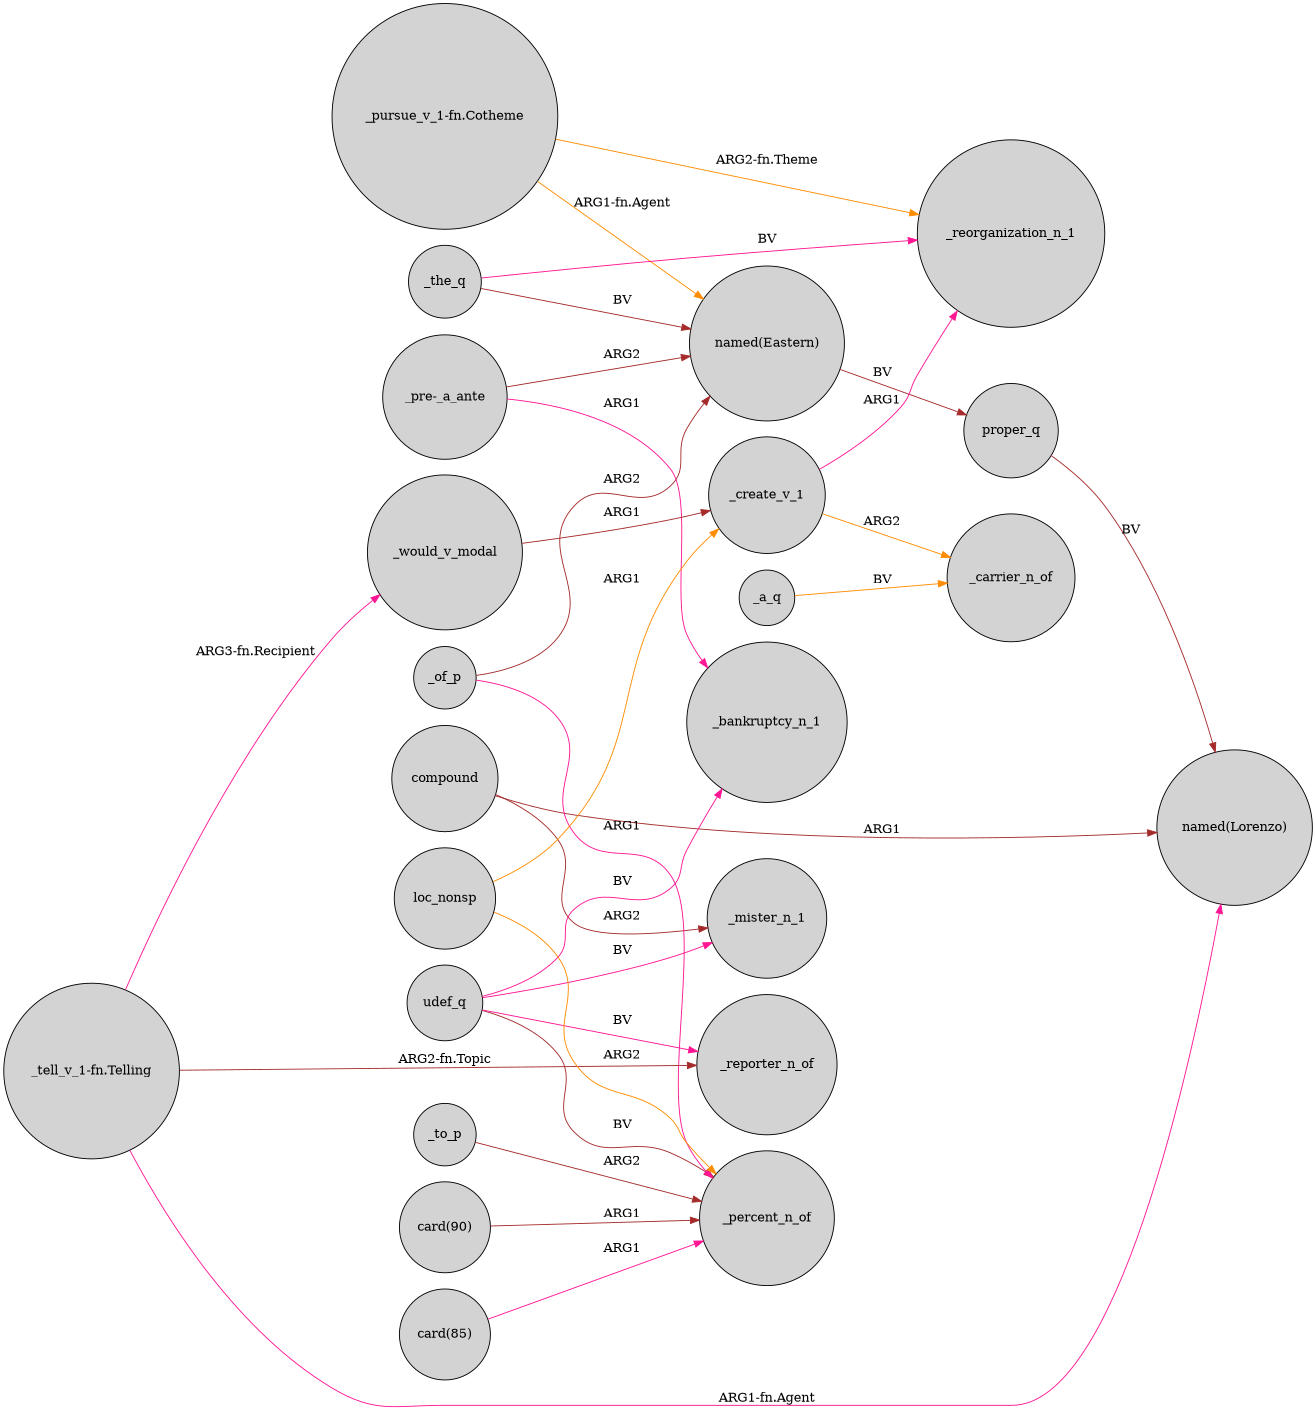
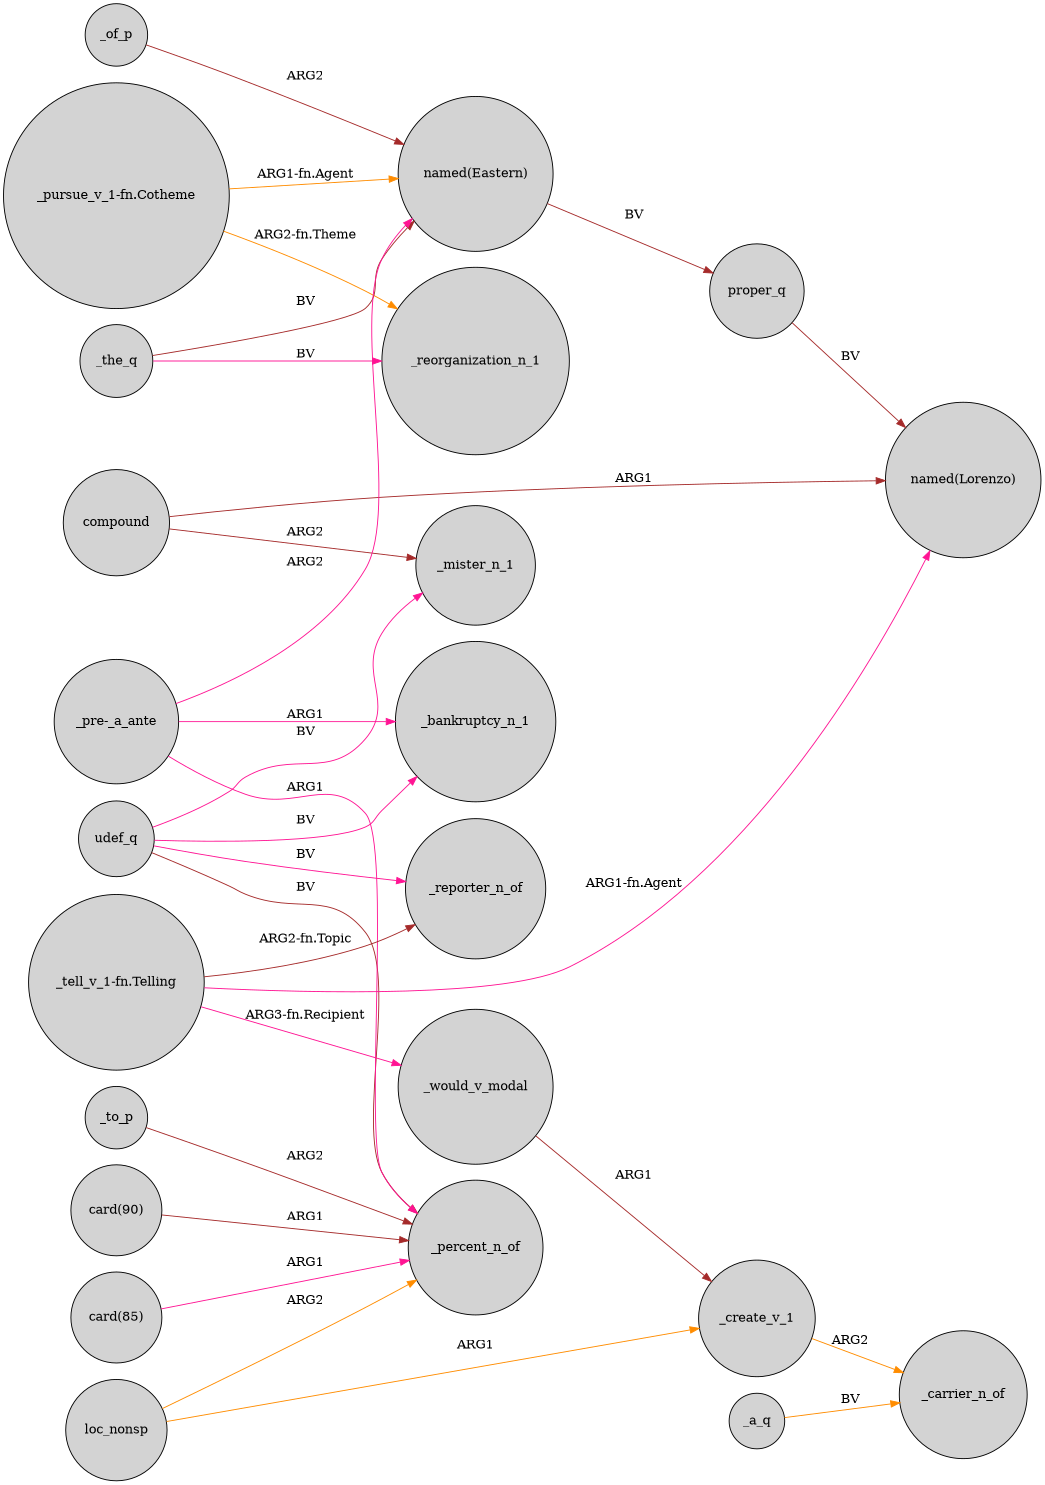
(594, 372) -> (378, 512)
(901, 407) -> none
(665, 869) -> (377, 909)
